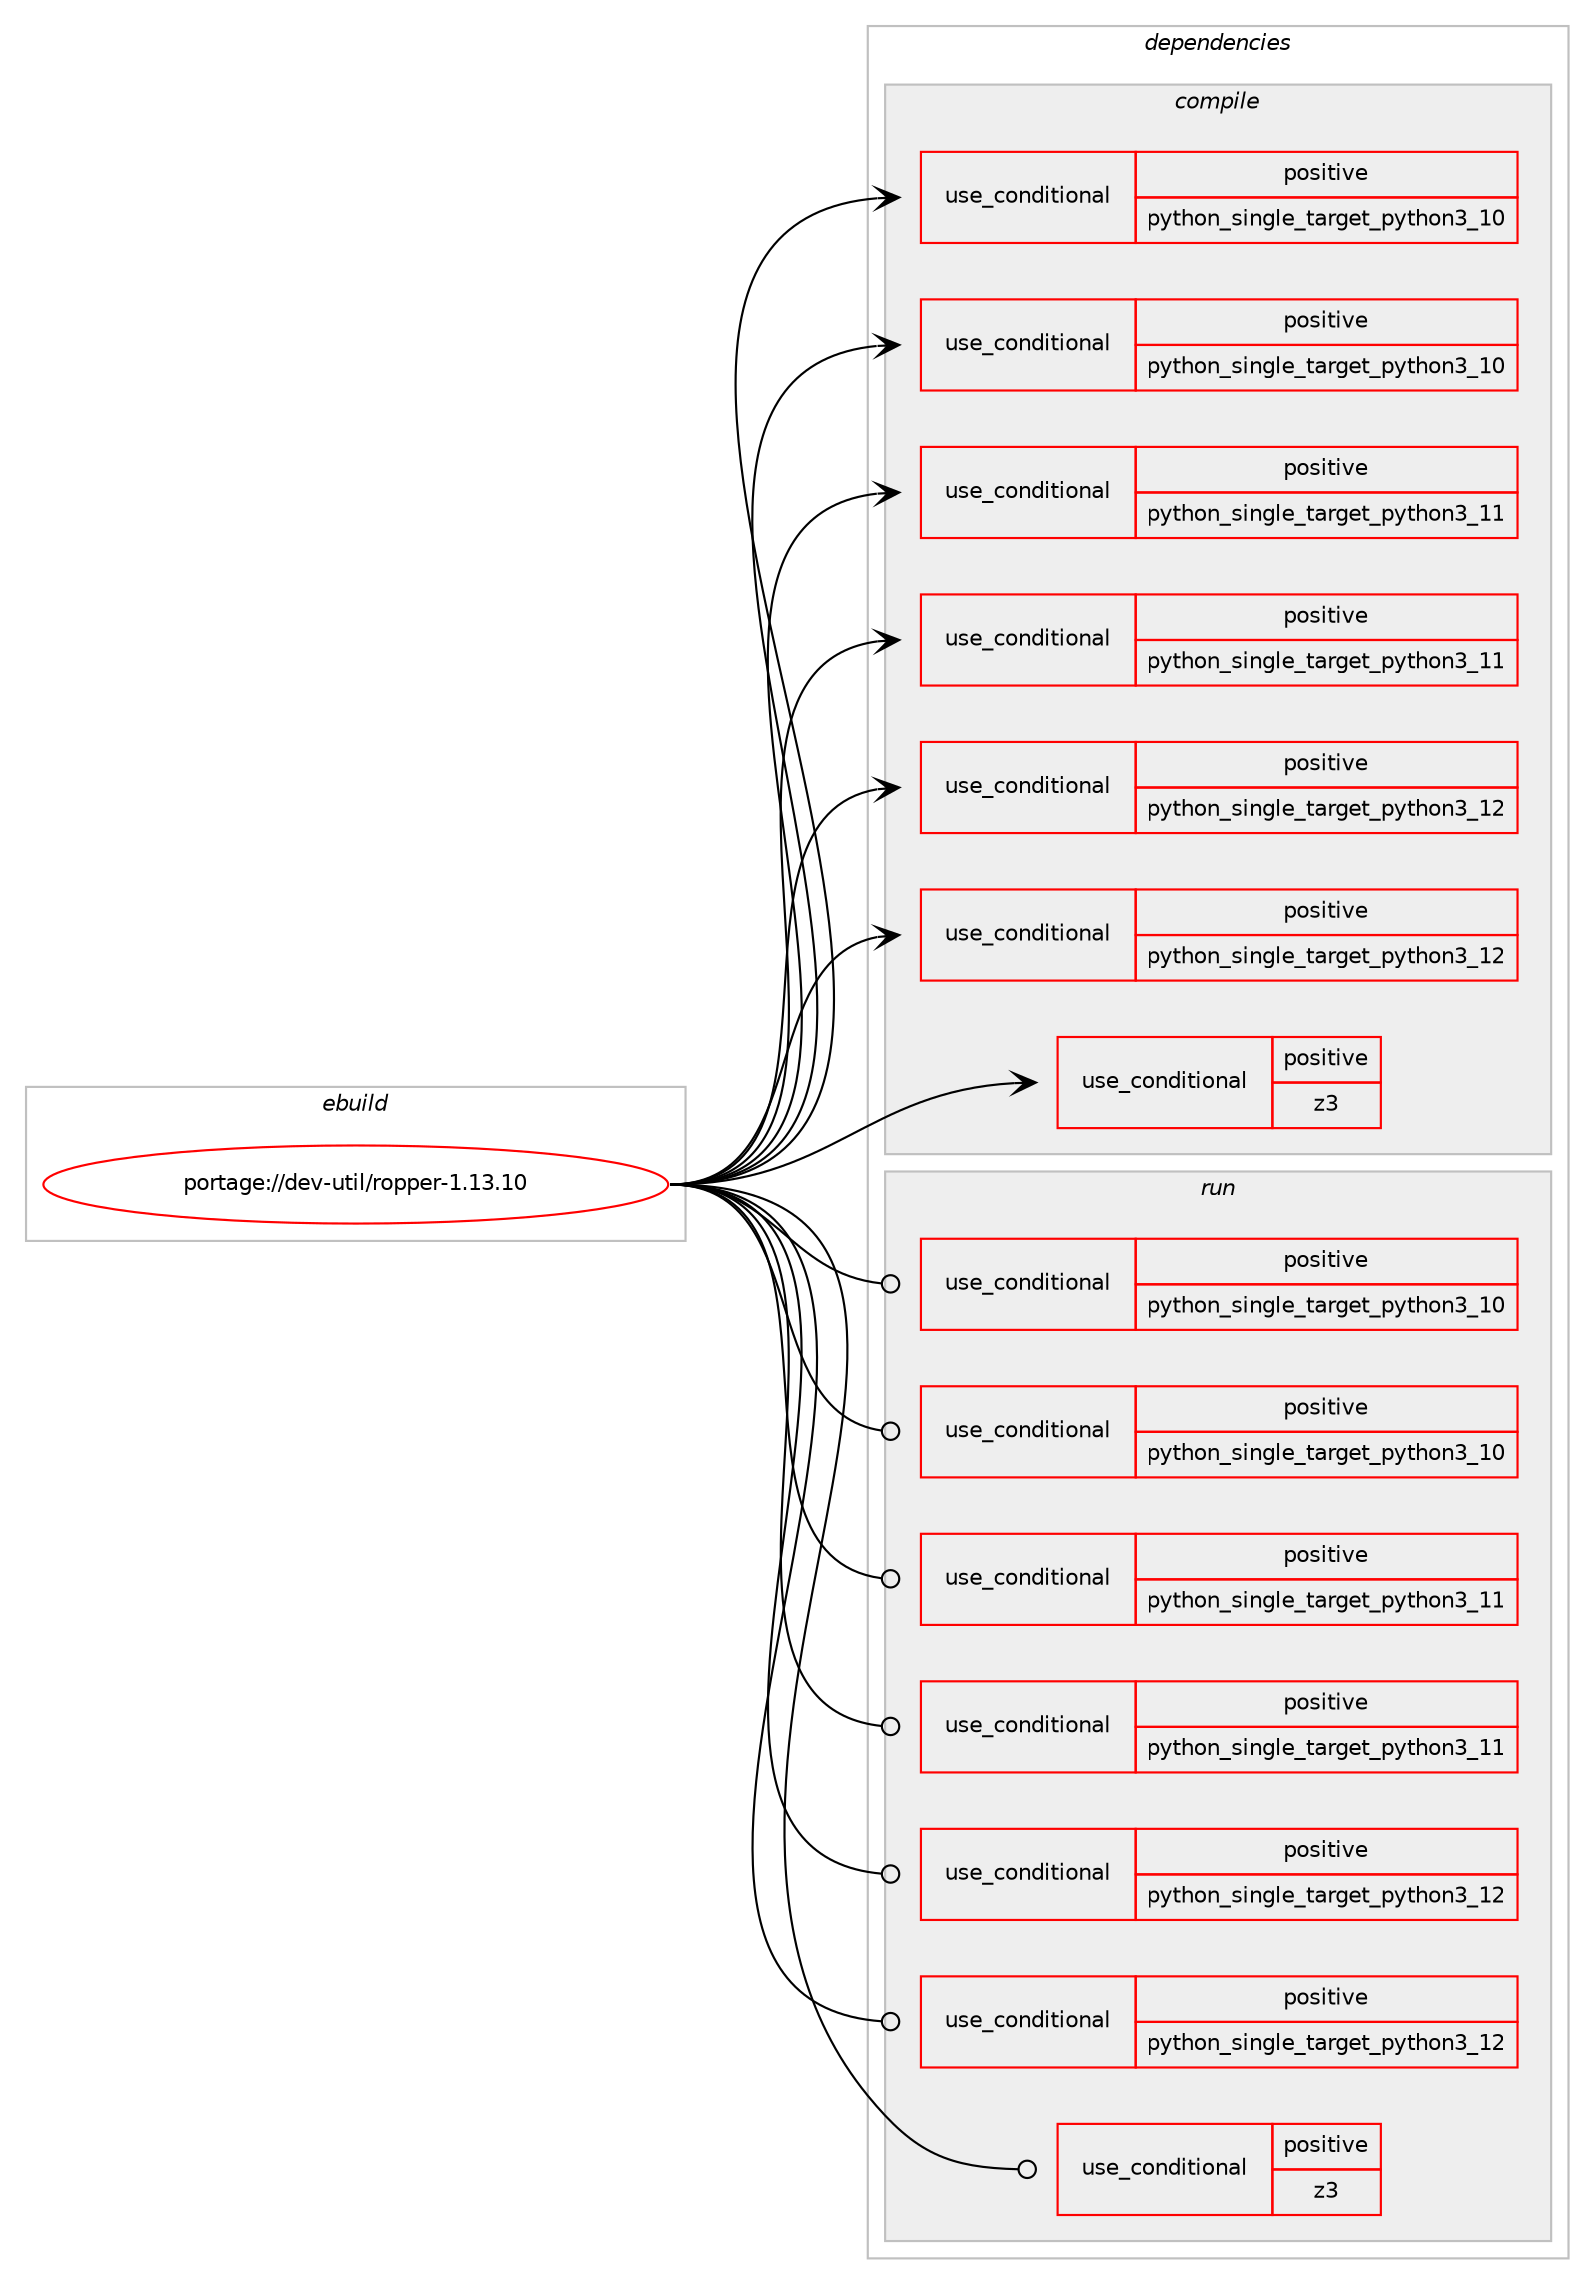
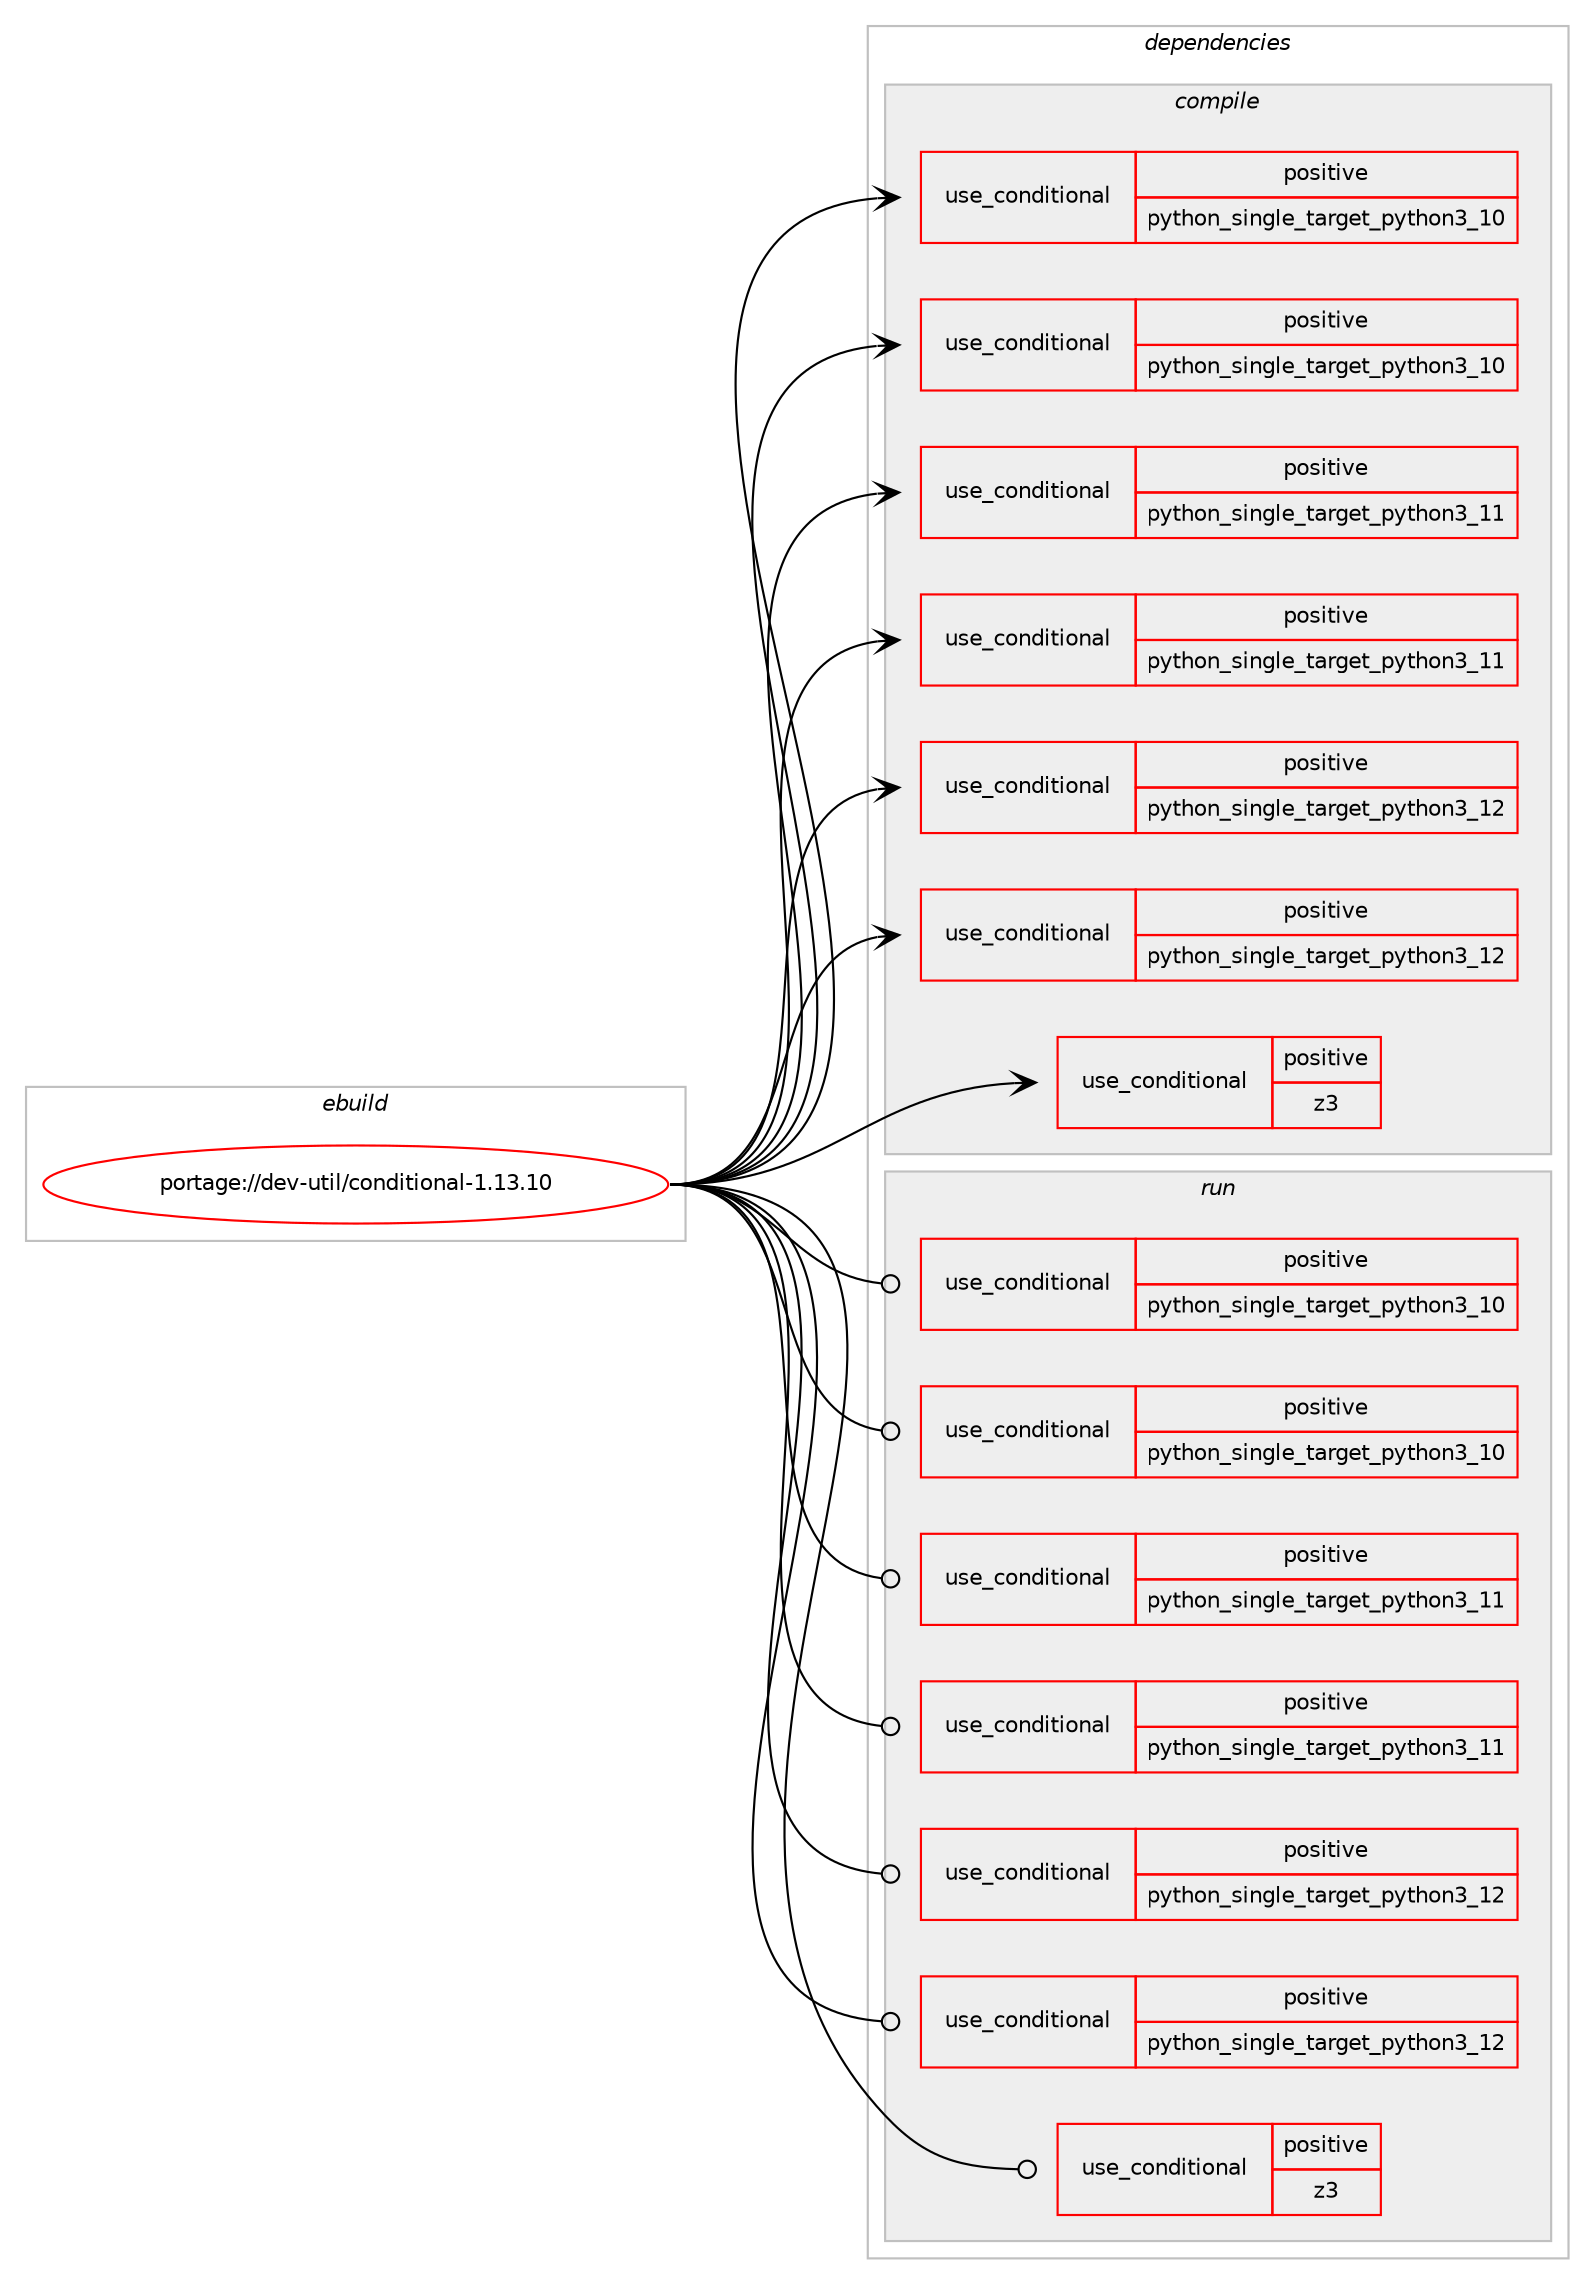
(356, 1185) -> (356, 1185)
